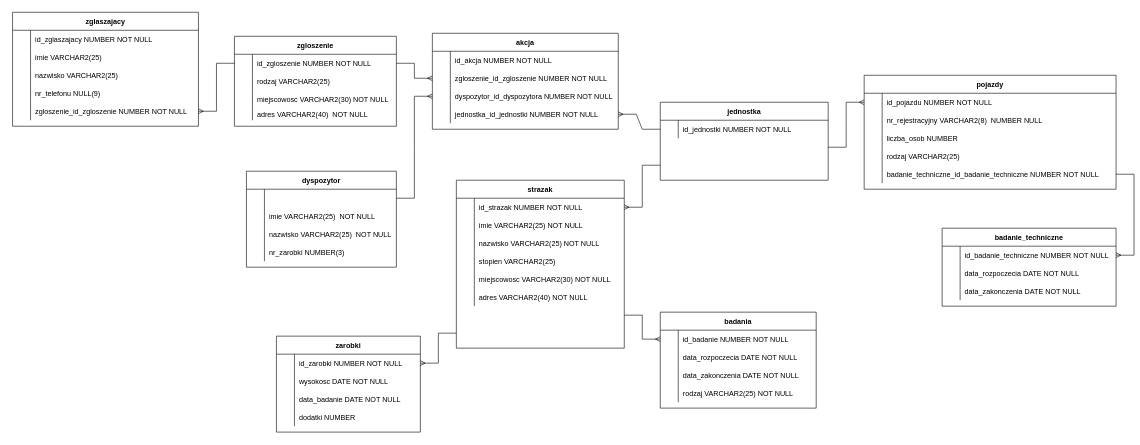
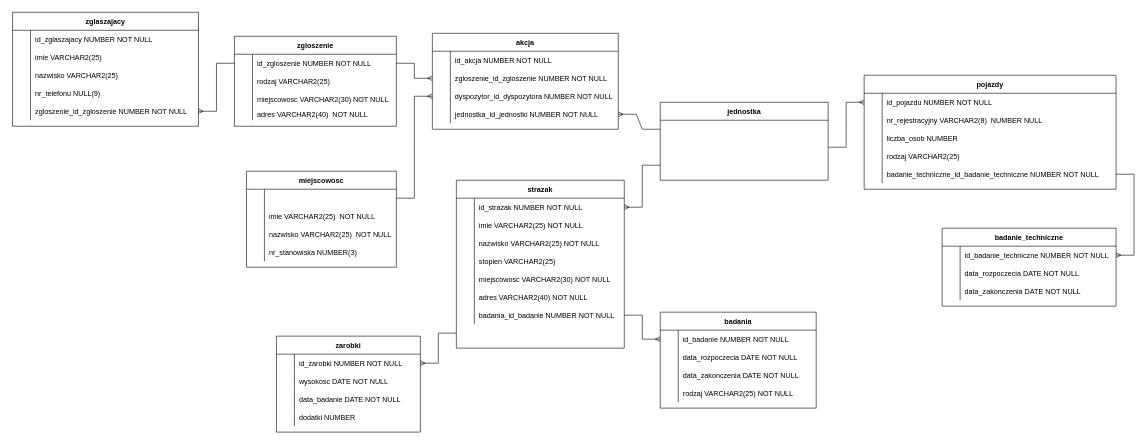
(753, 129) -> none
(321, 181) -> (321, 181)
(308, 253) -> (314, 253)
none -> (549, 315)
